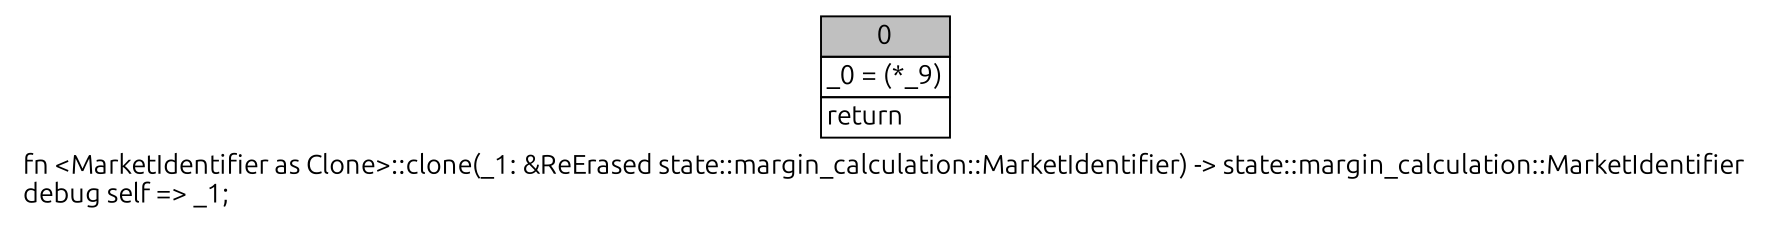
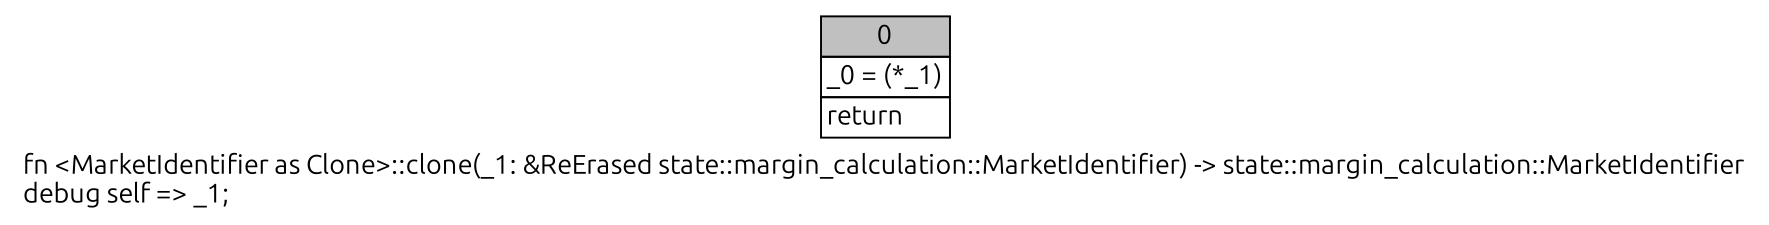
(885, 76) -> (885, 76)
